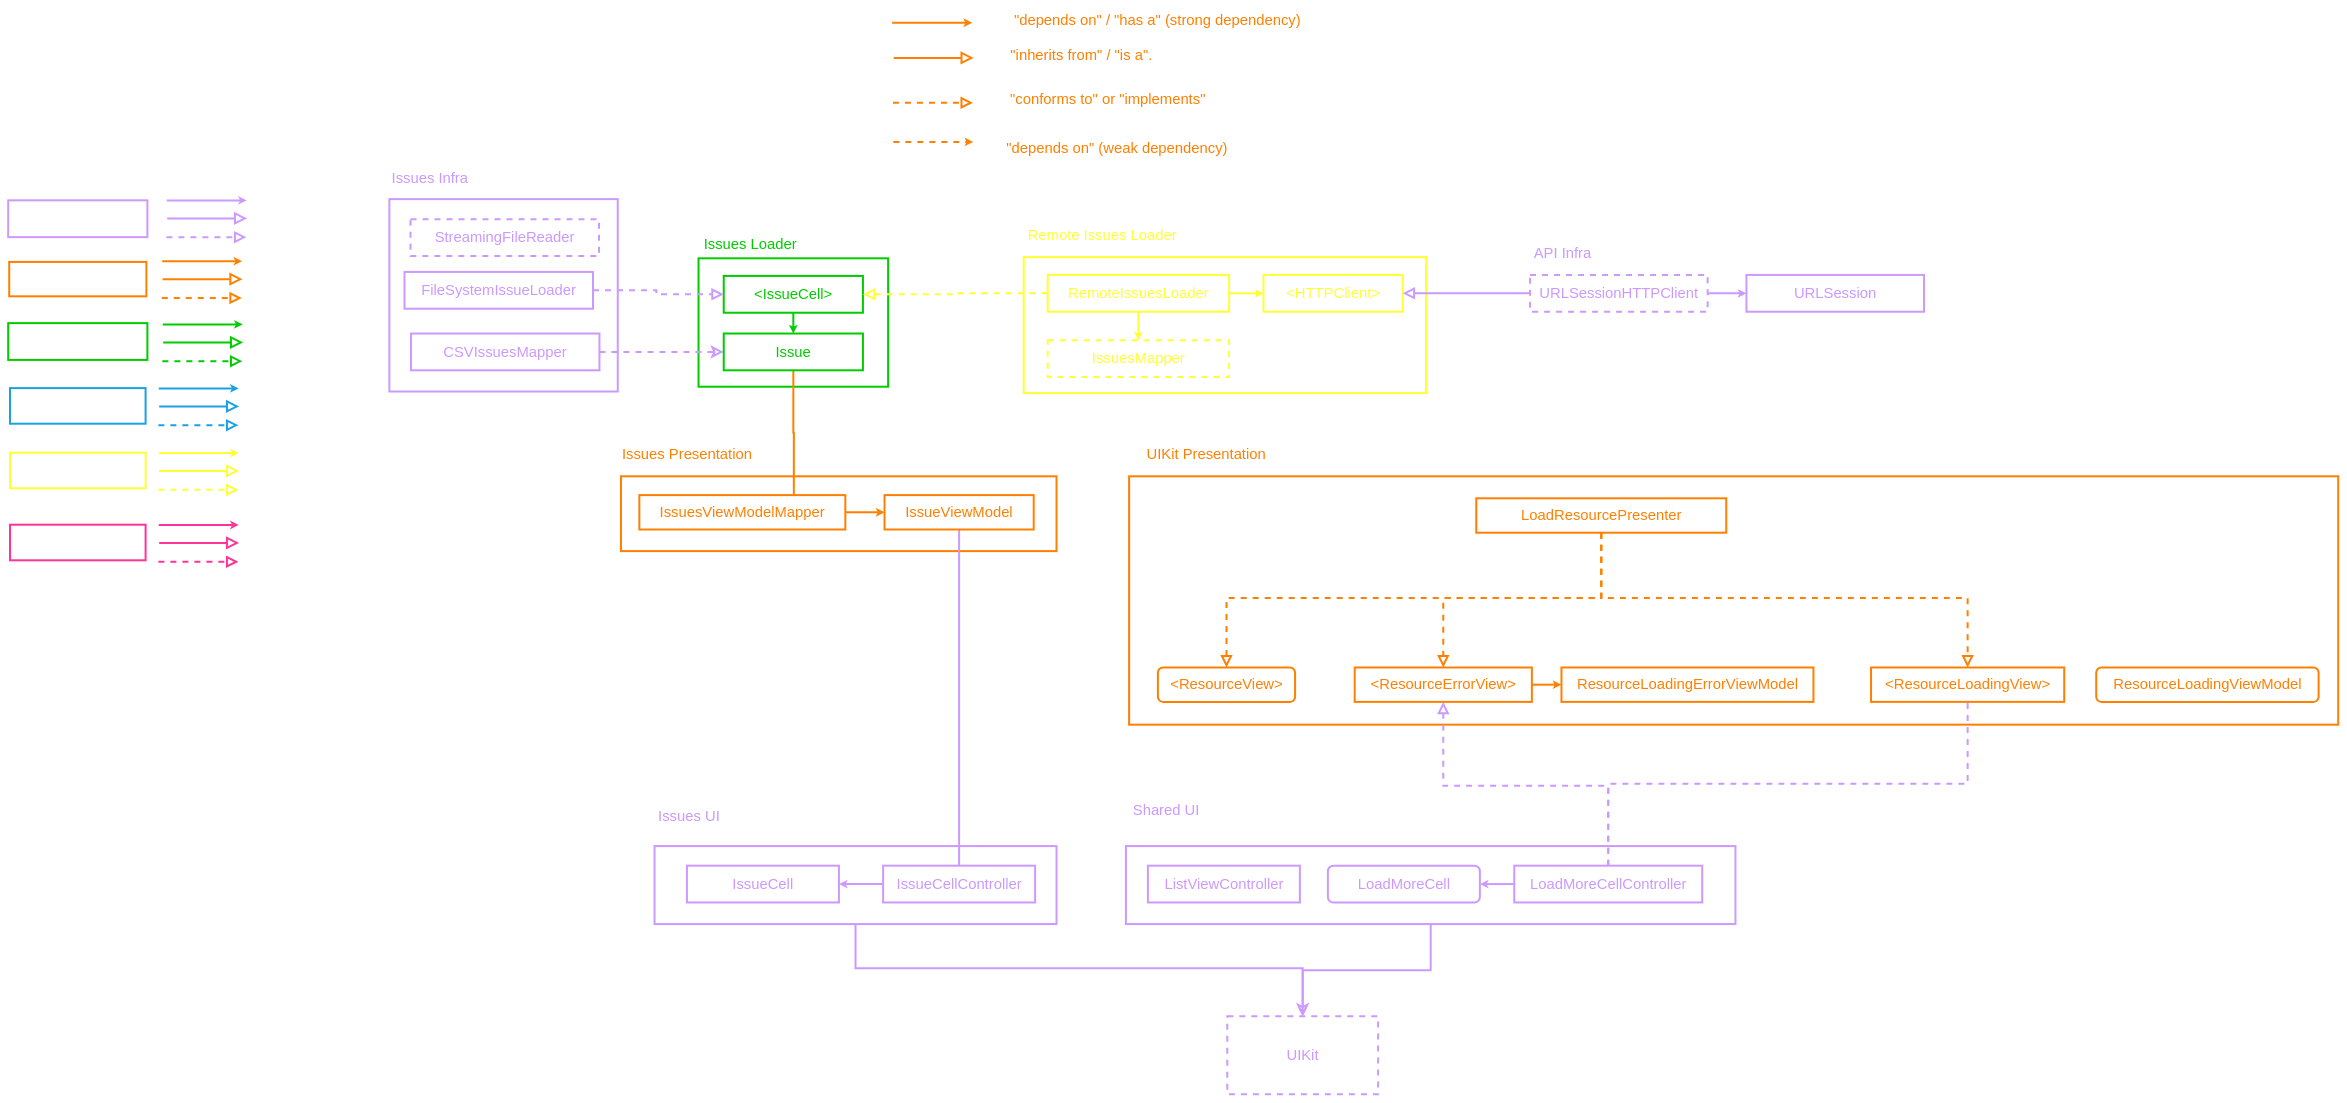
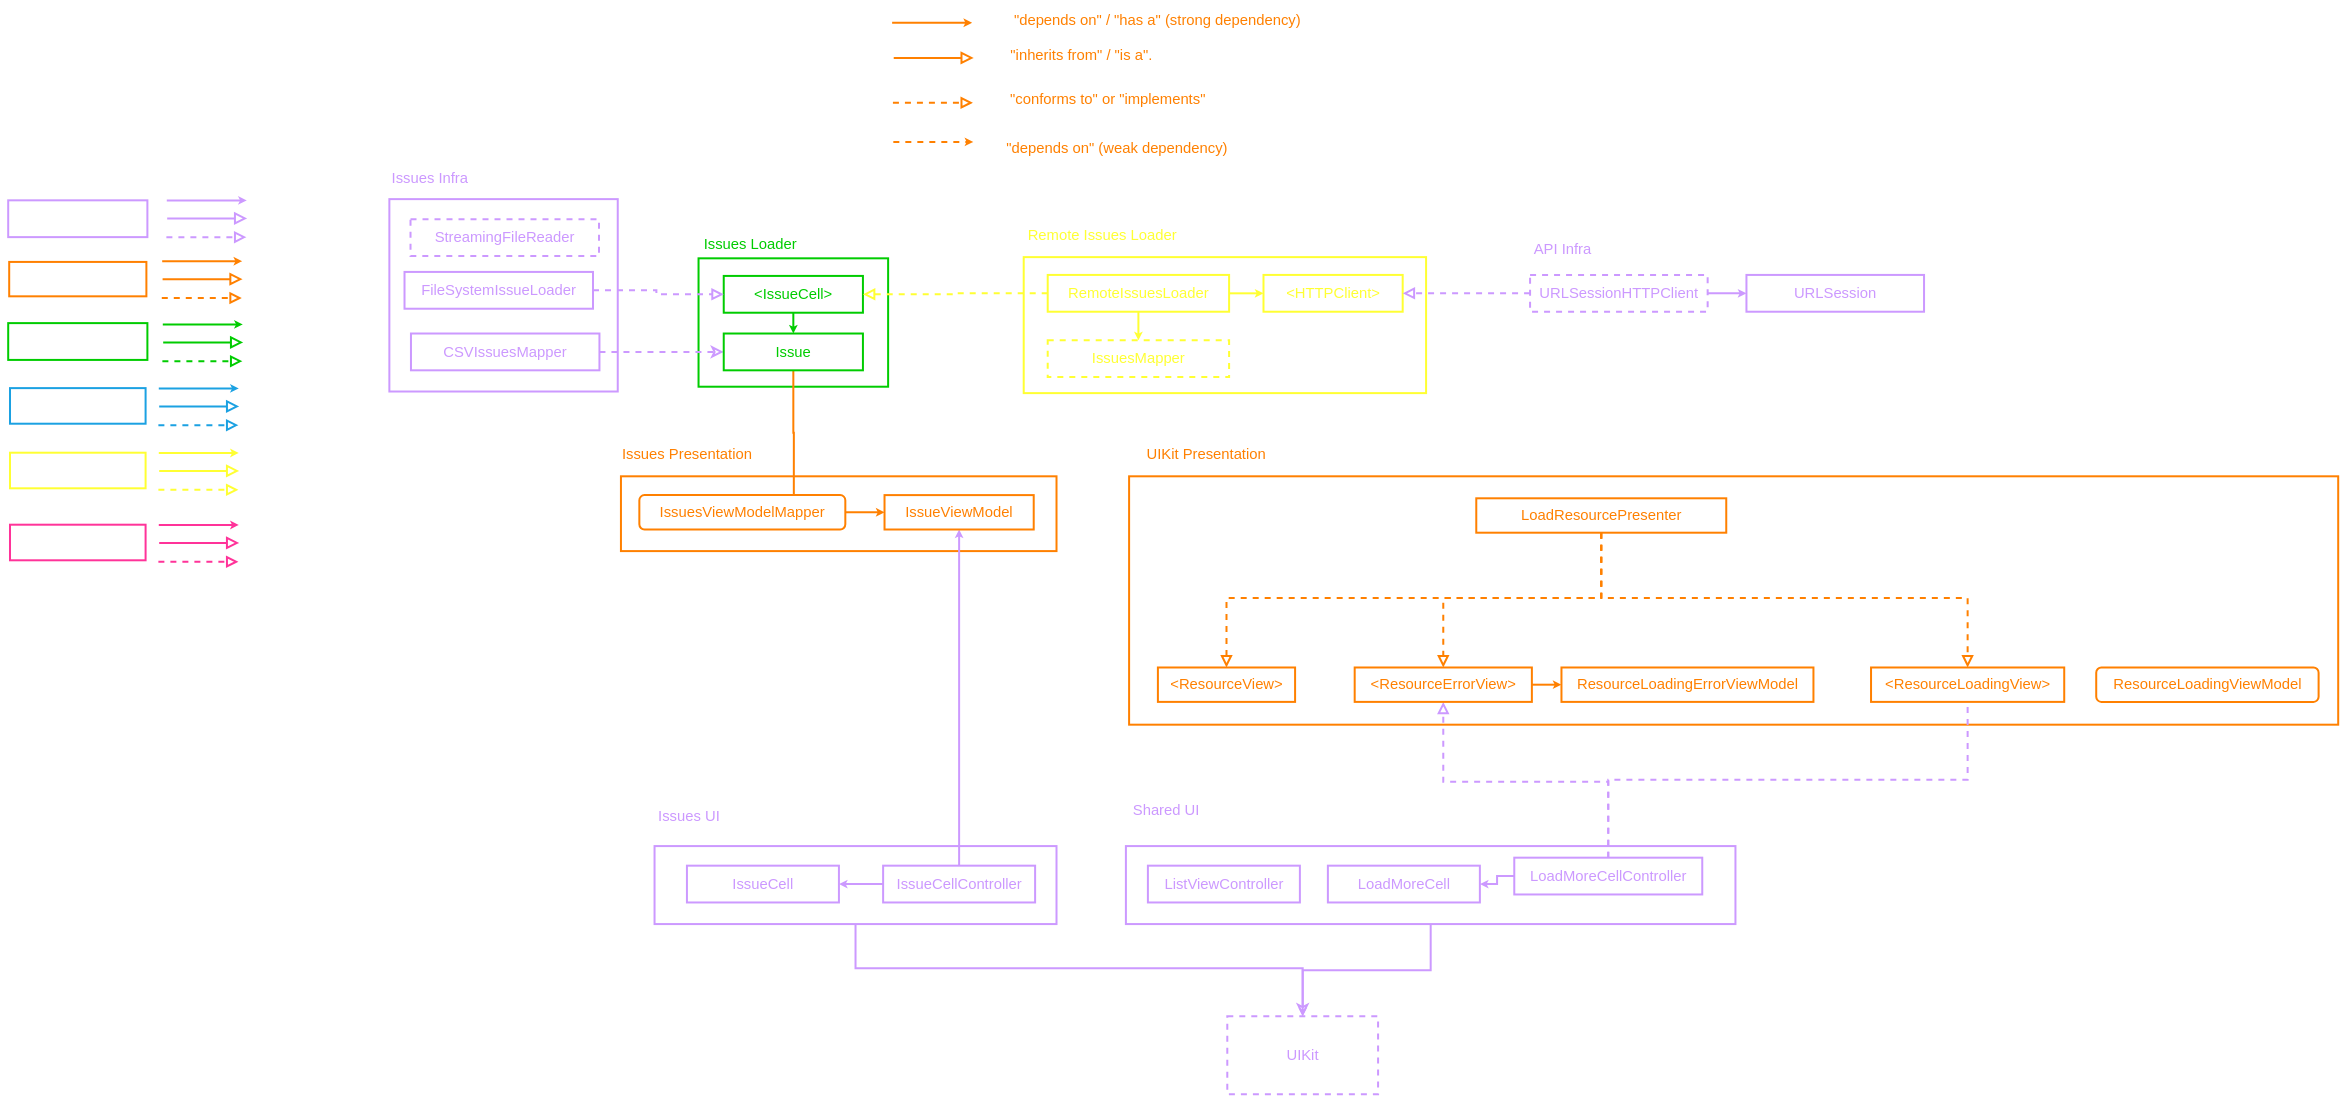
(1563, 253) -> (1563, 249)
(1426, 293) -> (1426, 293)
(742, 512) -> (742, 512)
(959, 534) -> (959, 537)
(1227, 685) -> (1227, 685)
(1404, 884) -> (1404, 884)
(1608, 884) -> (1608, 876)
